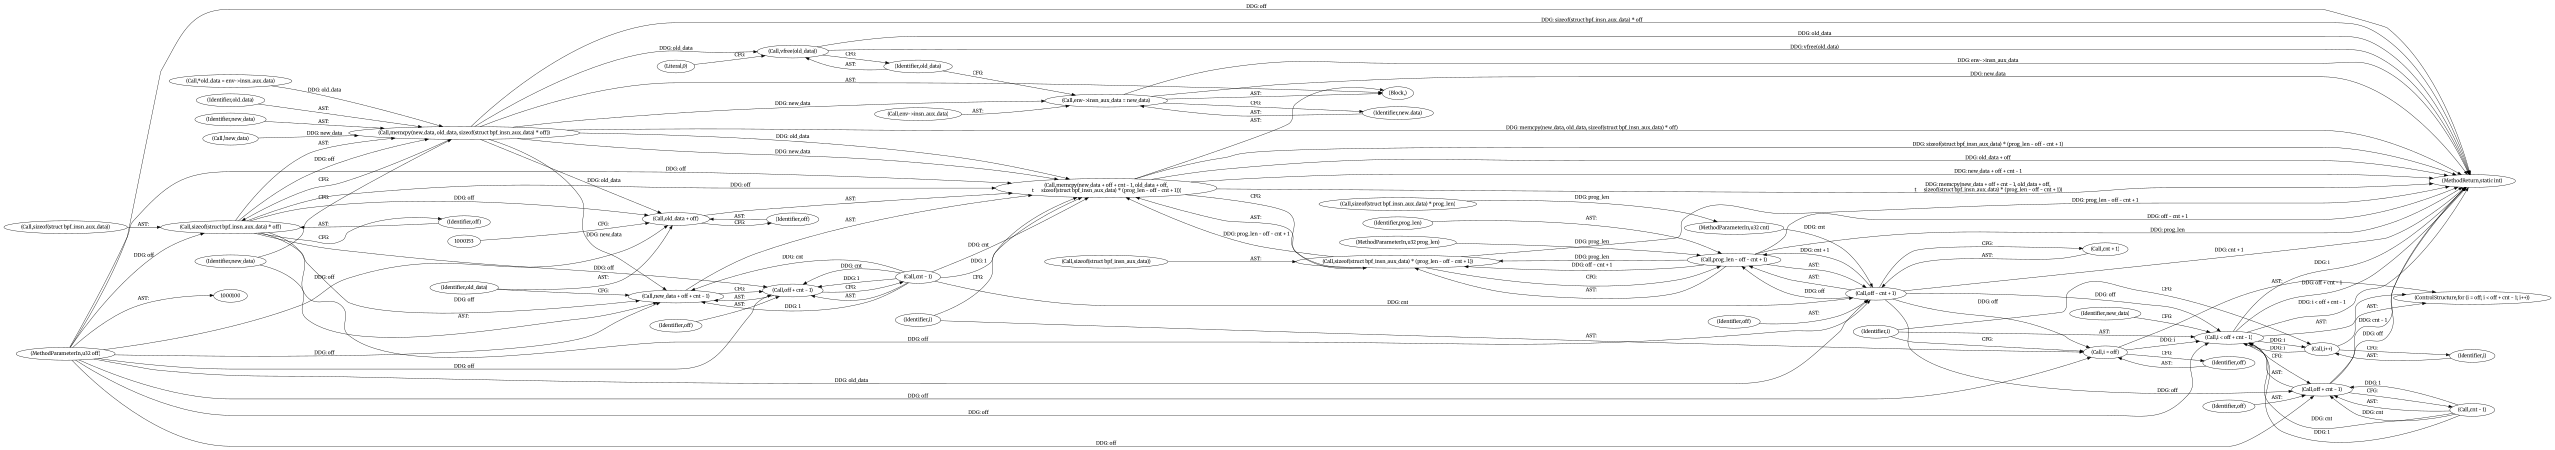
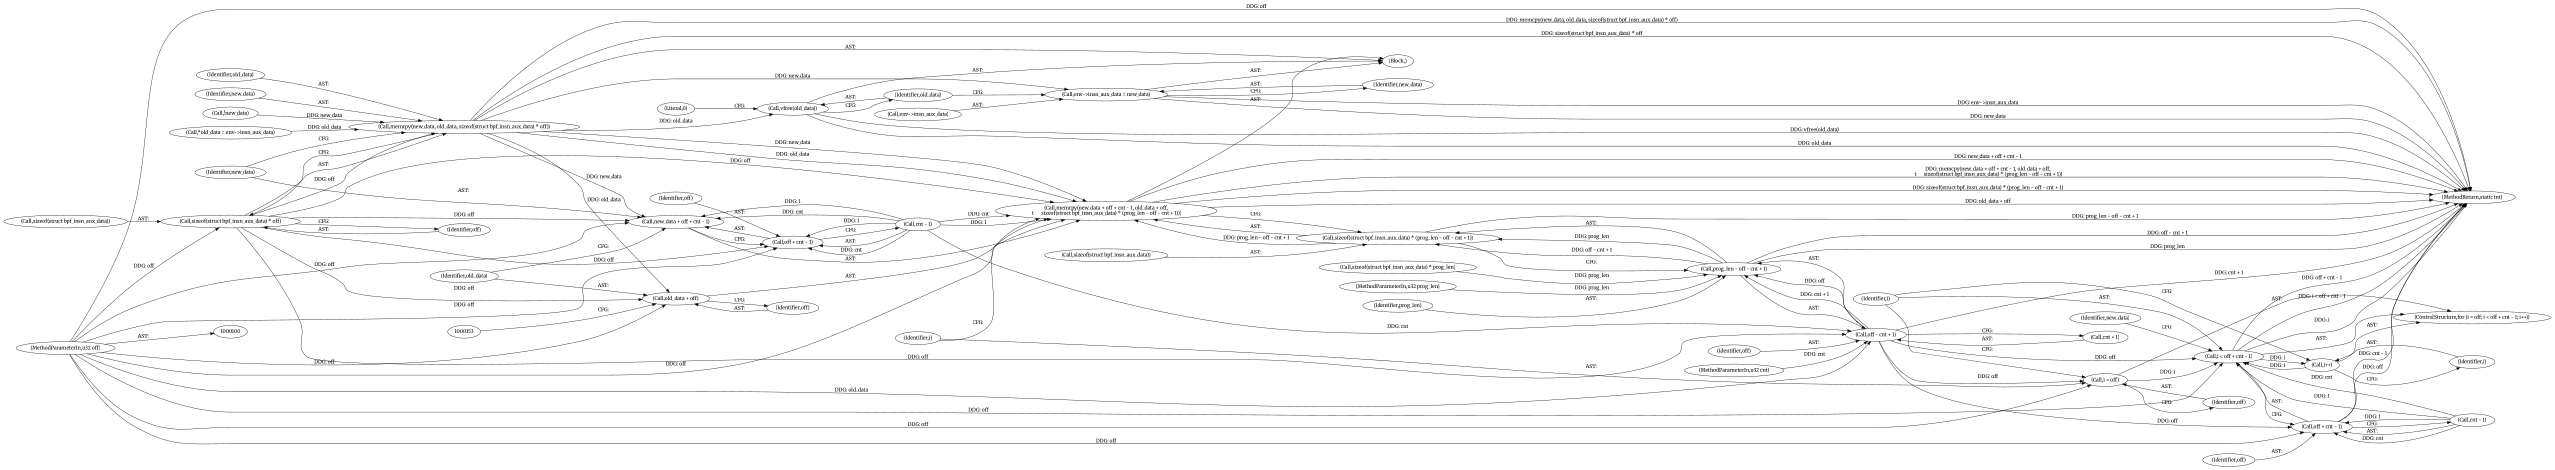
none -> (1091, 67)
(1591, 203) -> (1580, 284)
